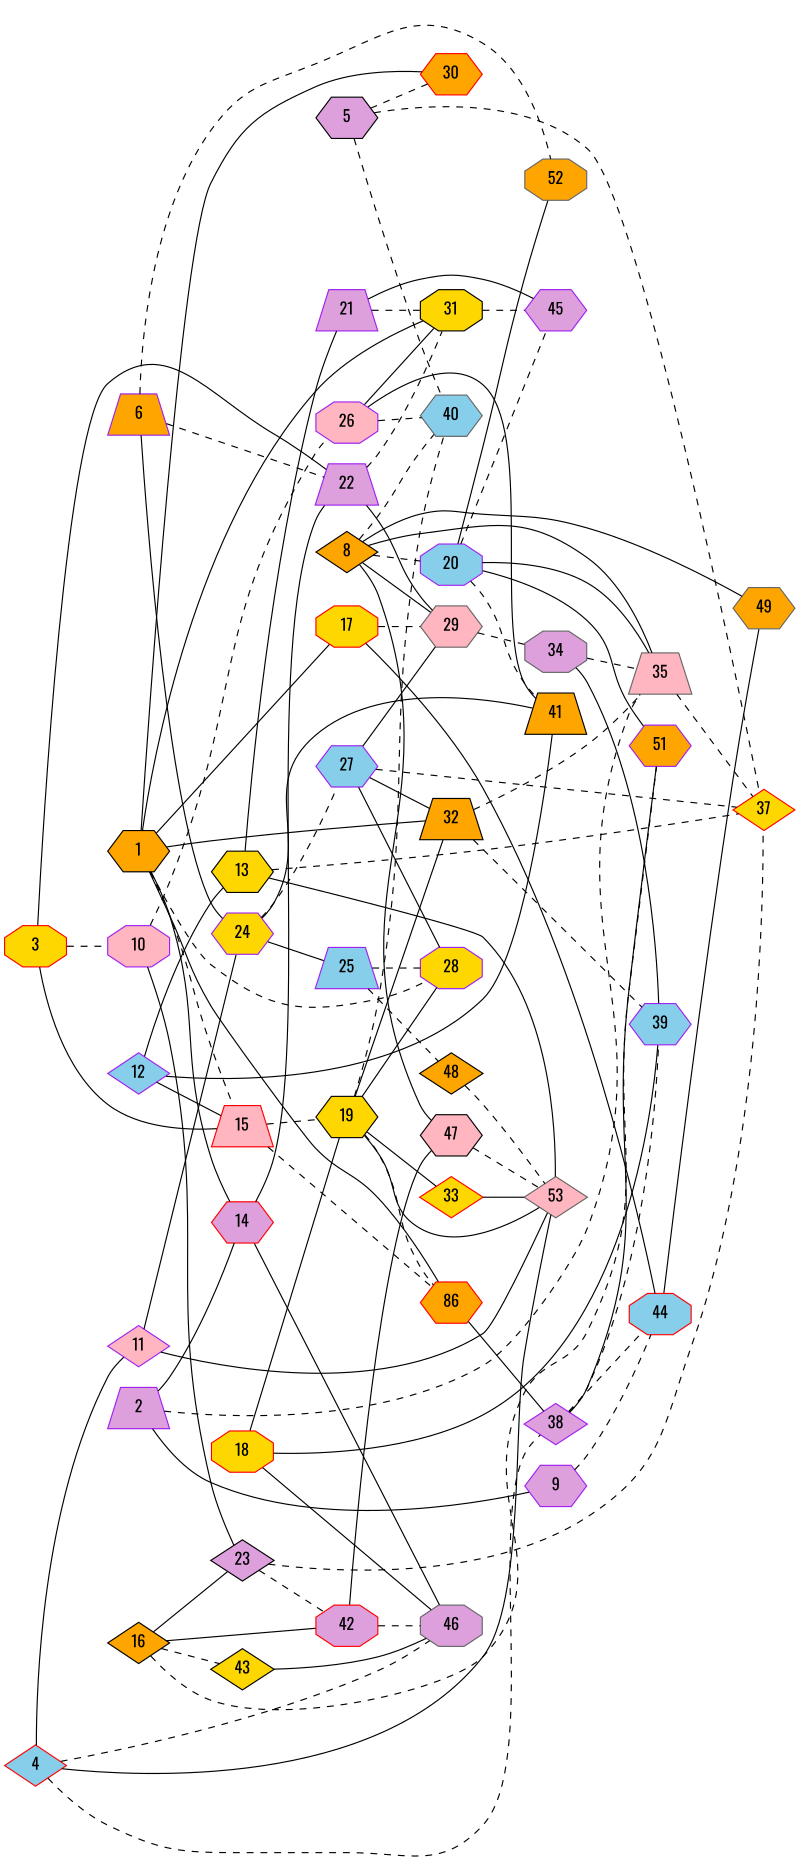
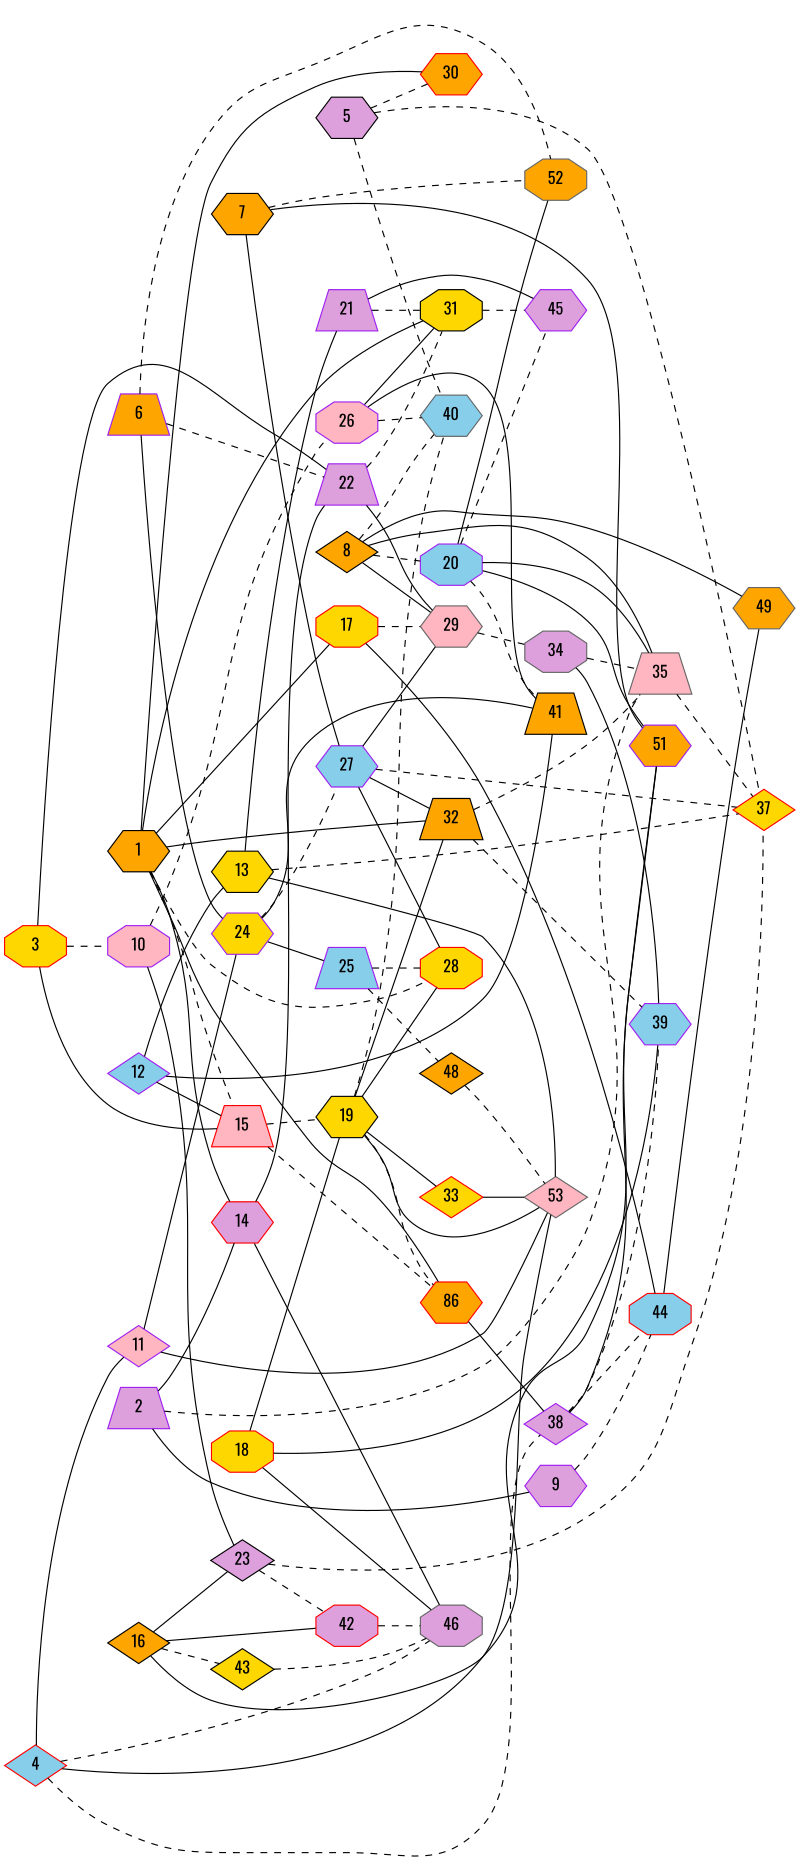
none -> (242, 214)
(451, 968) -> (451, 968)
(451, 1135) -> none
(557, 1361) -> (557, 1361)
(352, 1662) -> (352, 1662)
